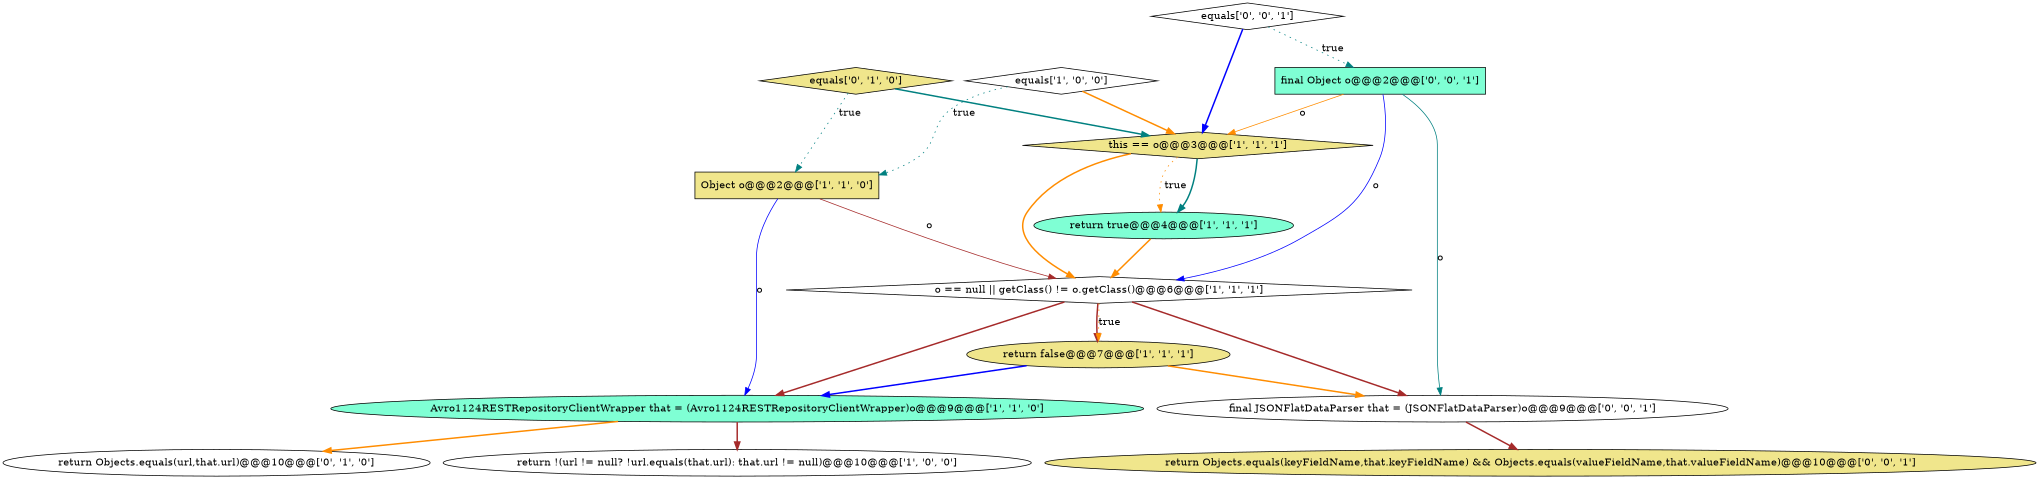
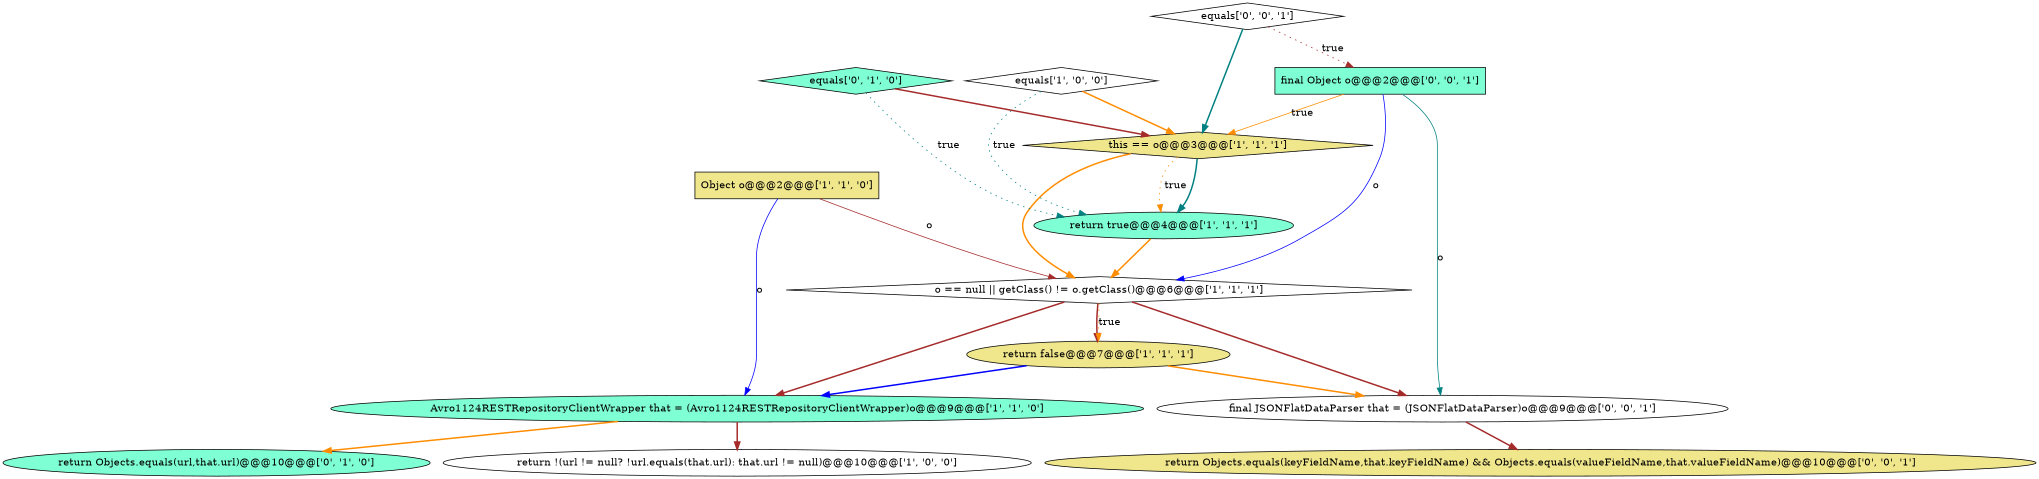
(1307, 46) -> (1307, 46)
(1224, 77) -> (1224, 77)
(856, 81) -> (856, 81)
(1018, 112) -> (1018, 112)
(1303, 113) -> (1303, 113)
(940, 121) -> (997, 163)
(824, 129) -> (952, 169)
(217, 463) -> (217, 463)
